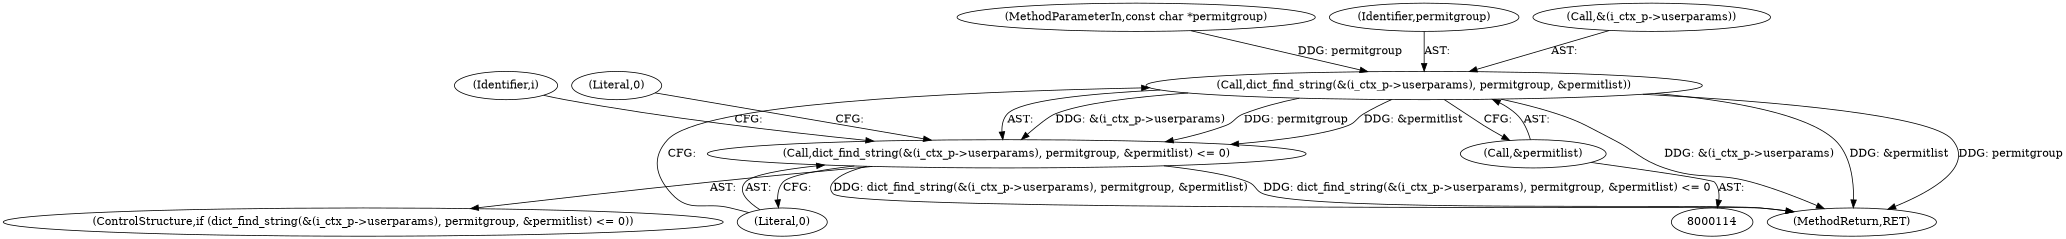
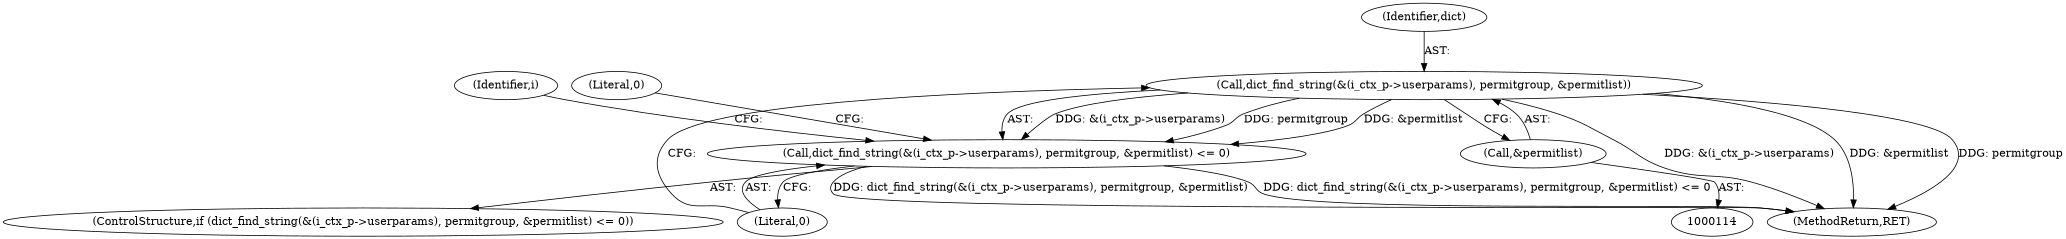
(1136, 17) -> none
(1424, 17) -> (1424, 17)
(1652, 17) -> none
(1712, 222) -> (1712, 222)
